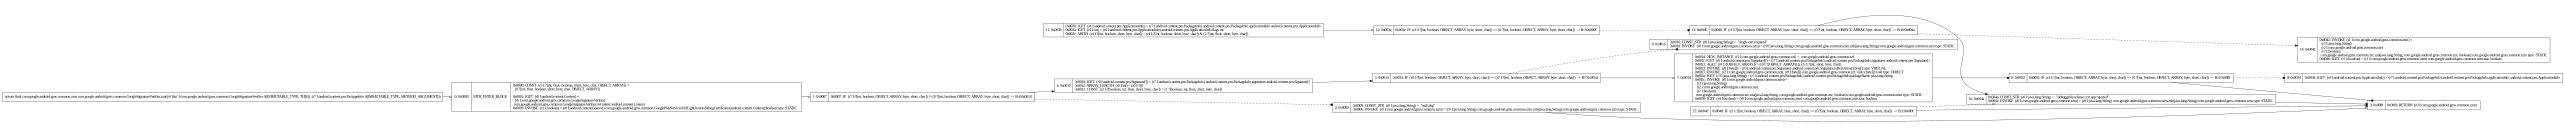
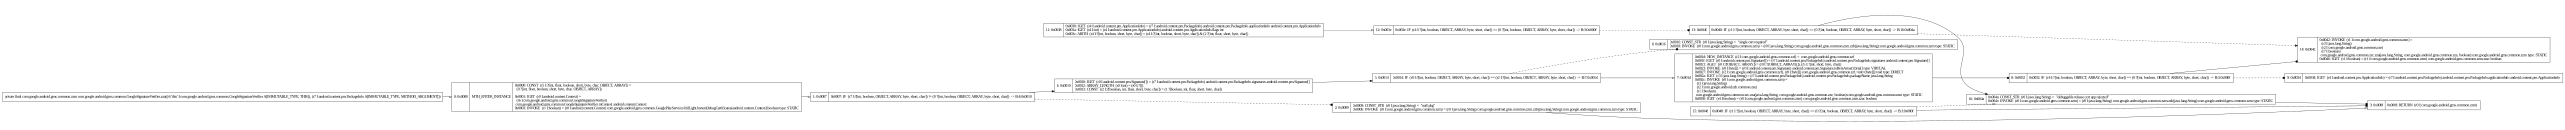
(1726, 87) -> (1726, 87)
(2271, 91) -> (2233, 67)
(490, 97) -> (491, 97)
